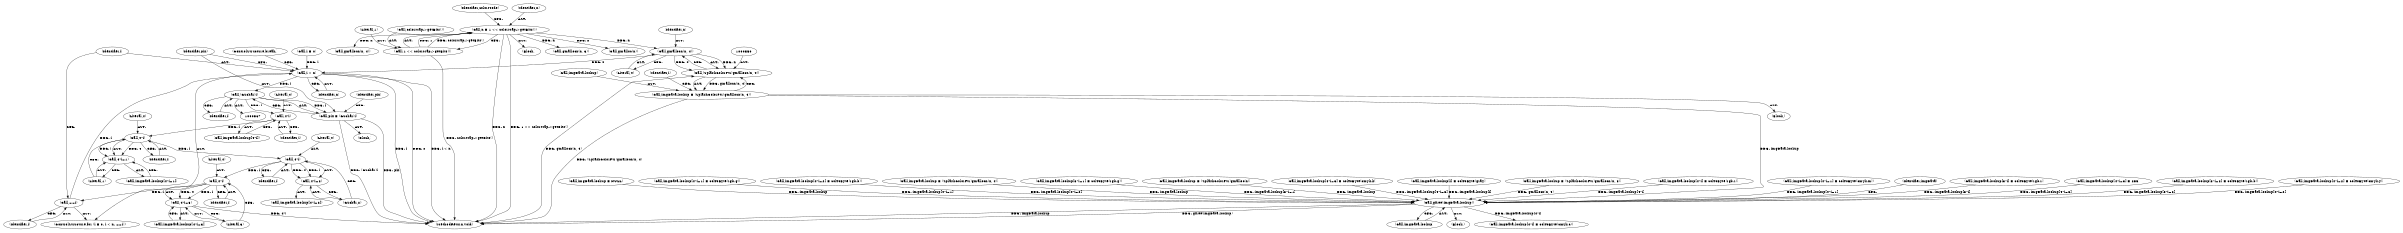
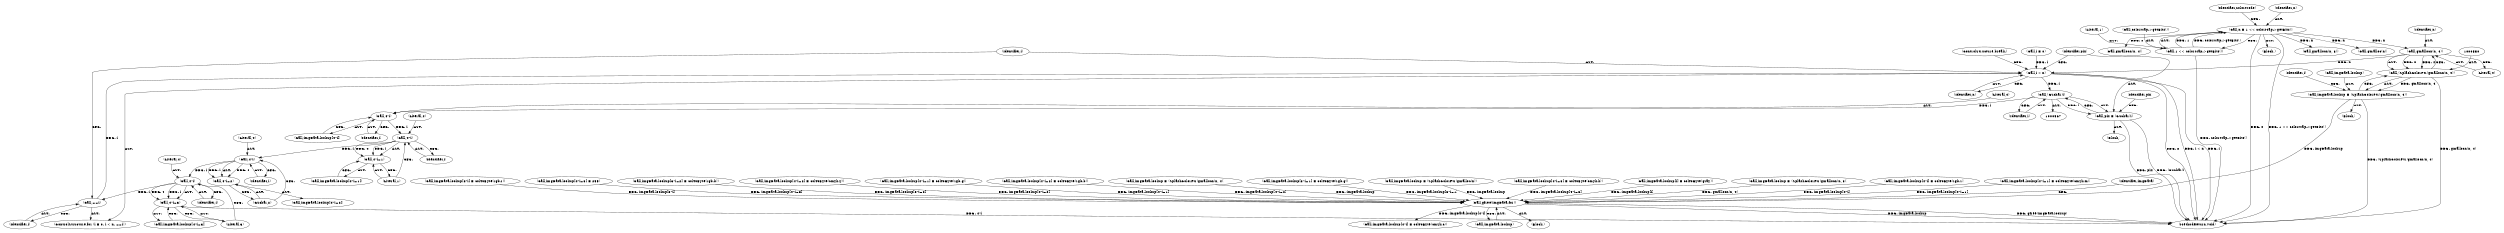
(563, 134) -> (2398, 212)
(596, 181) -> none
(1449, 203) -> (1495, 203)
